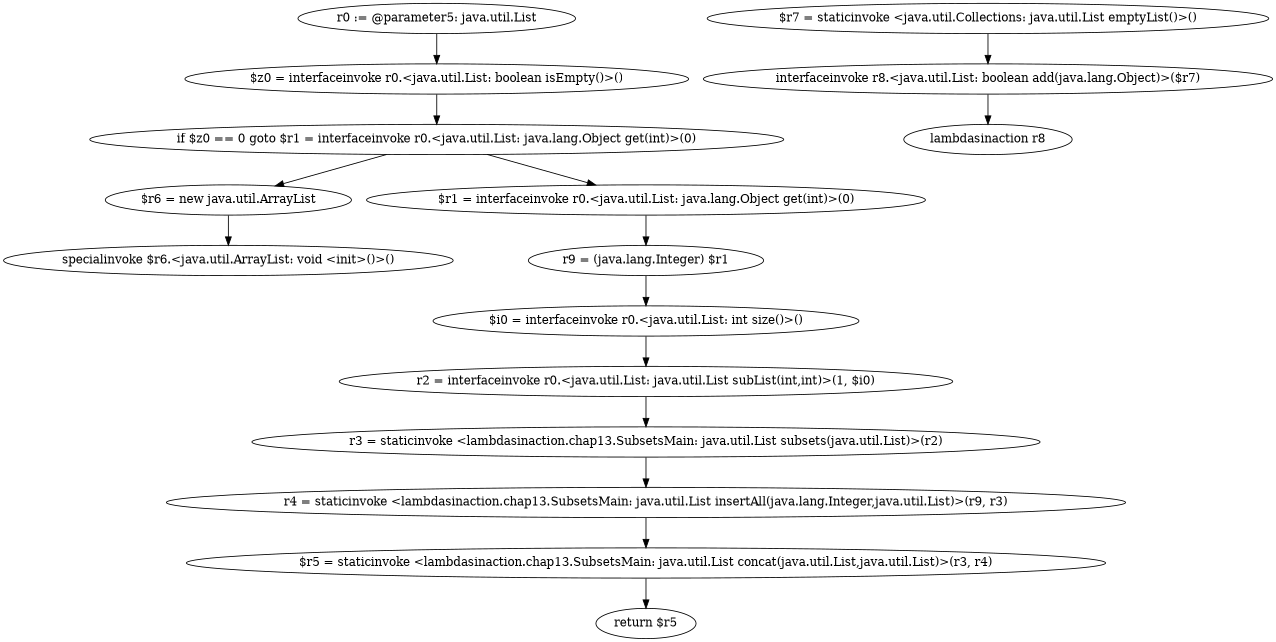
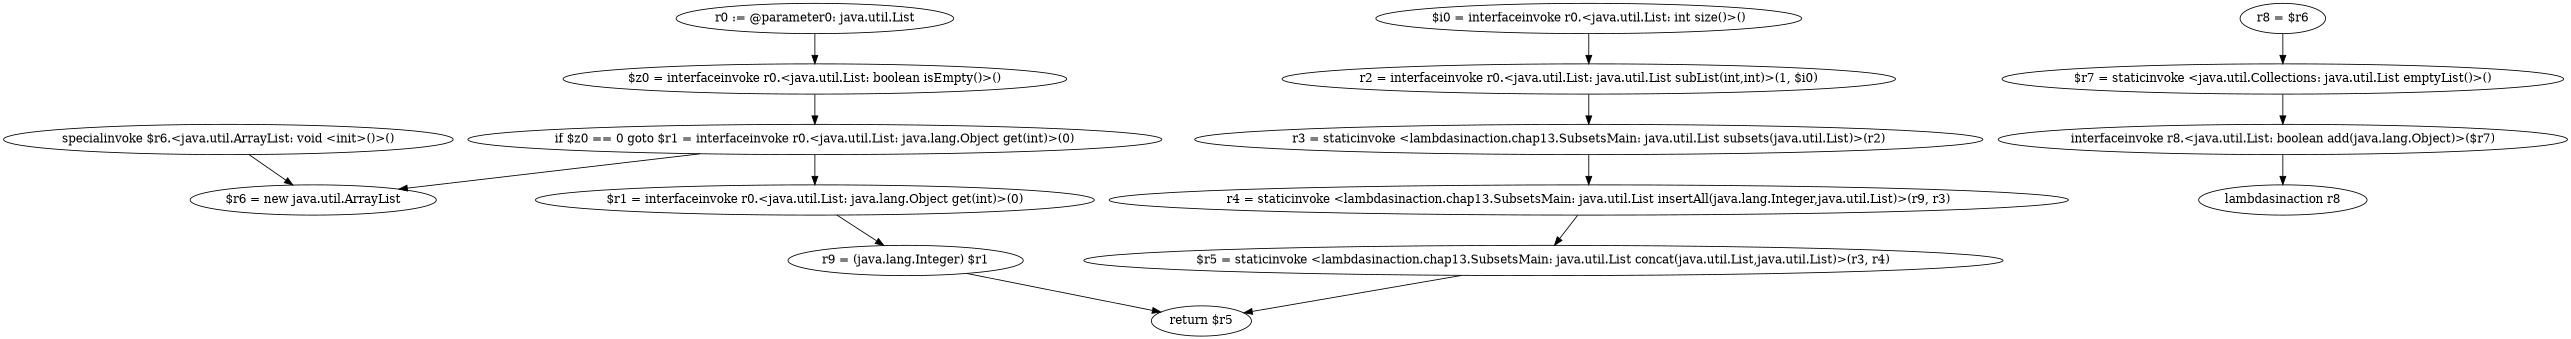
(437, 18) -> (815, 18)
none -> (2283, 18)
(228, 226) -> (267, 167)
(646, 287) -> (1059, 292)
